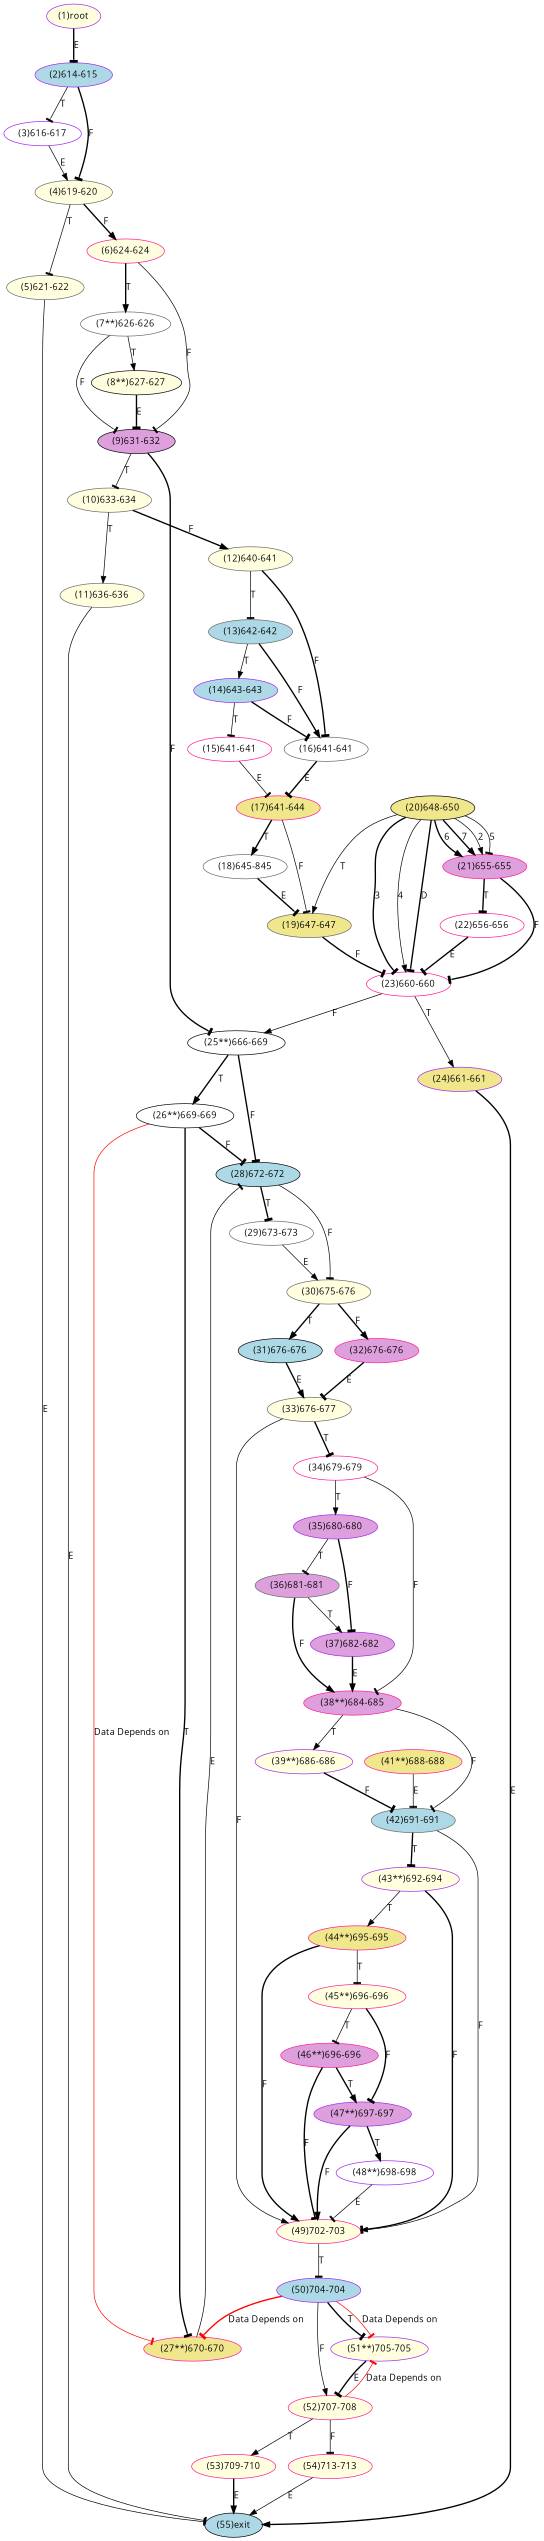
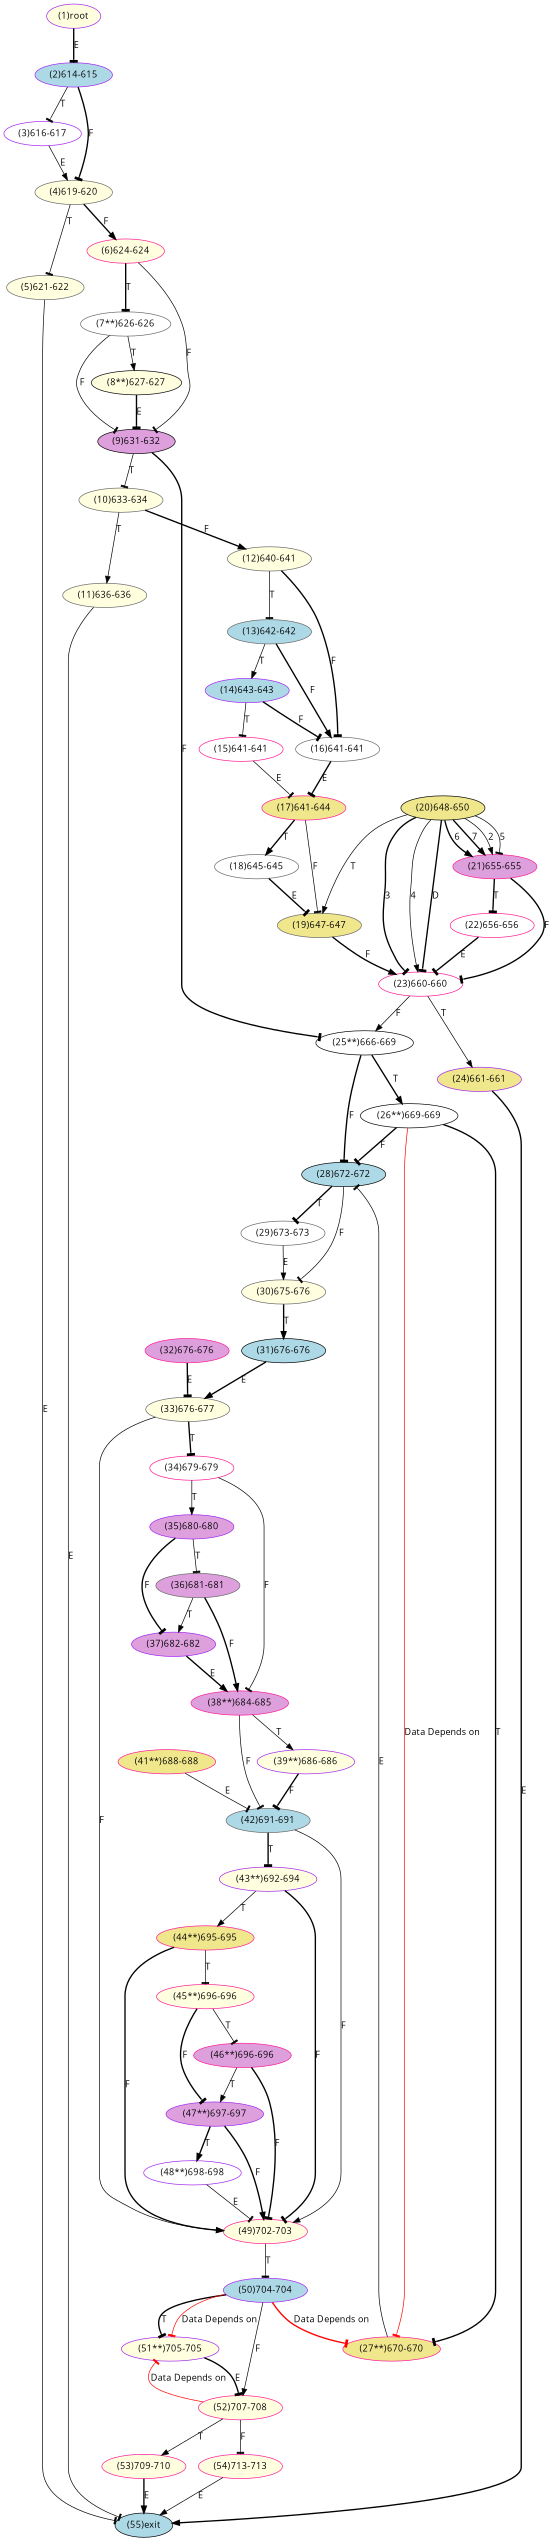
(126, 284) -> (126, 286)
(245, 867) -> (257, 867)
(351, 957) -> (360, 956)
(351, 1319) -> none
(344, 2082) -> (230, 2082)
